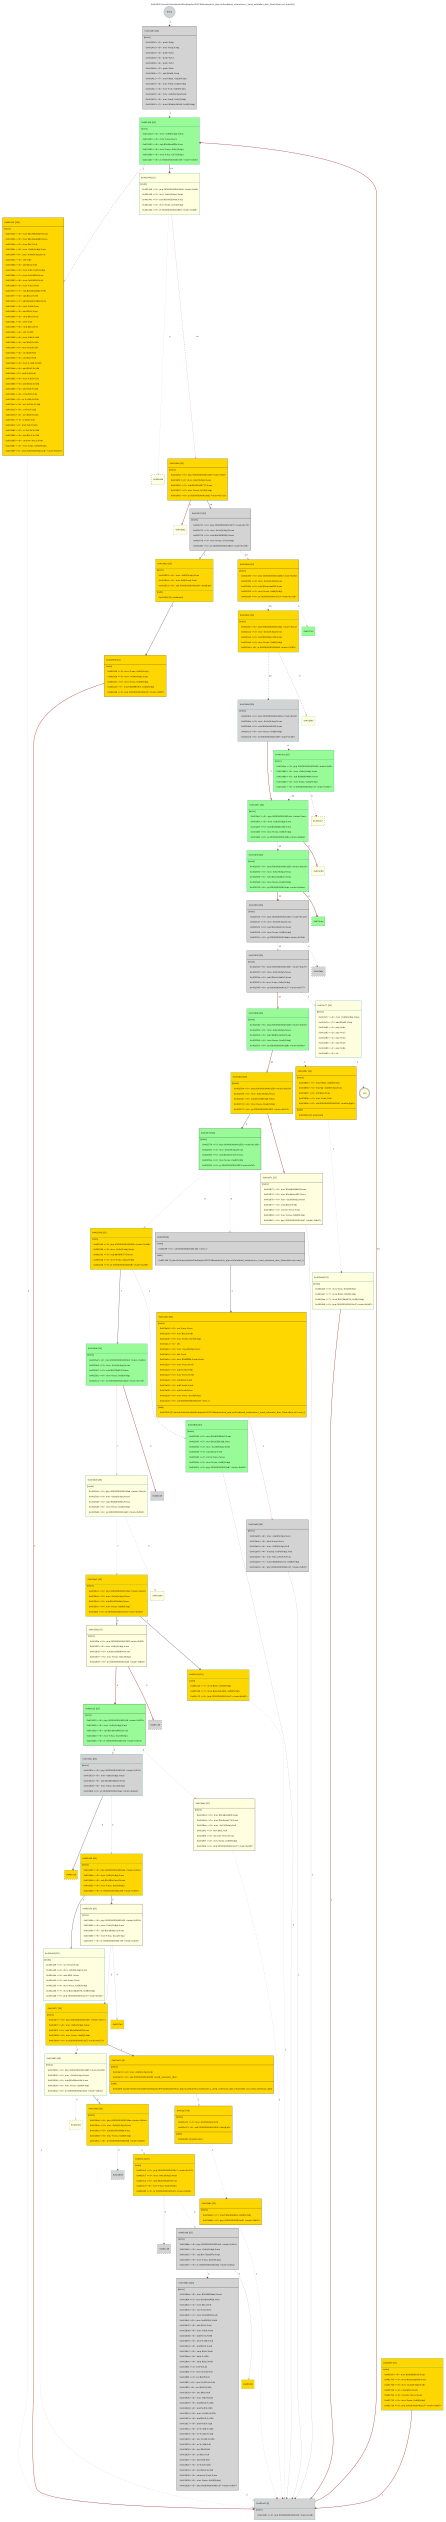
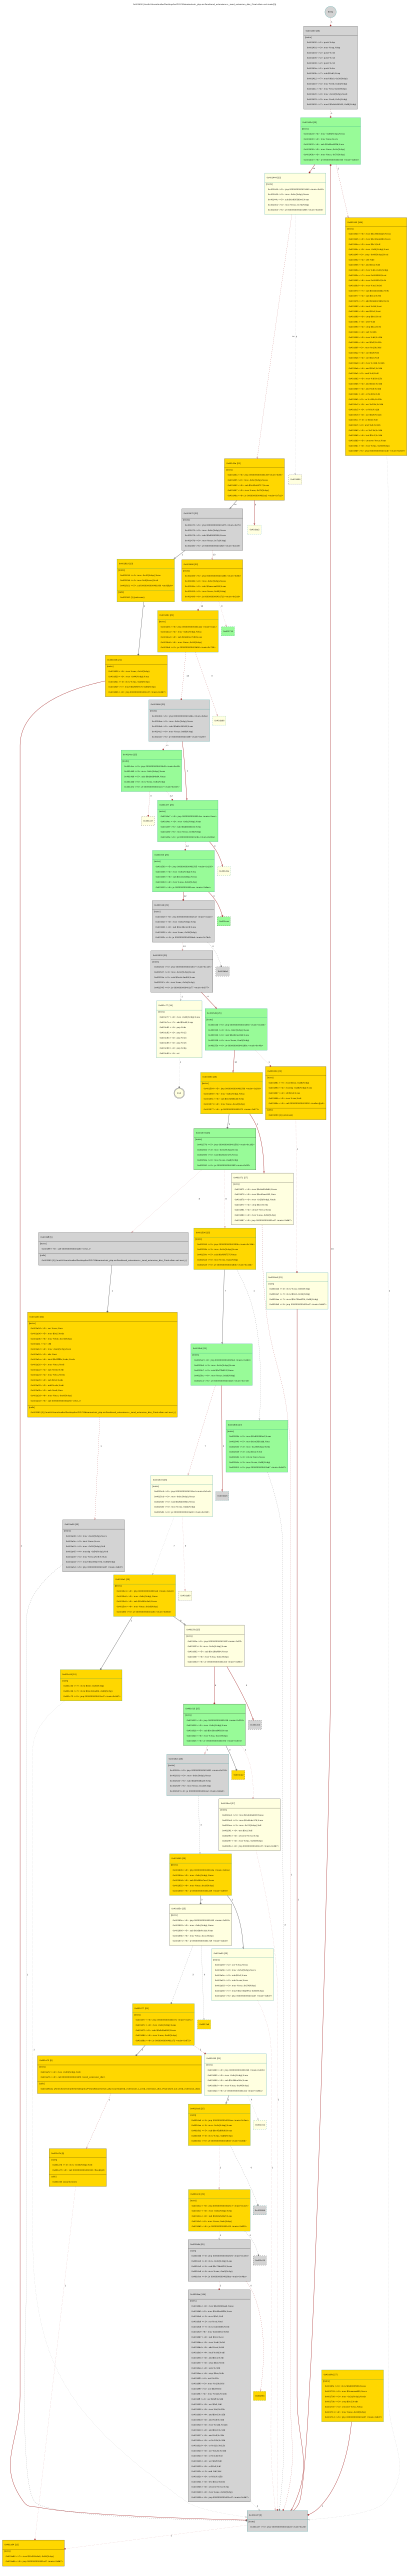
(88, 1832) -> (231, 1757)
(262, 2361) -> (156, 2537)
